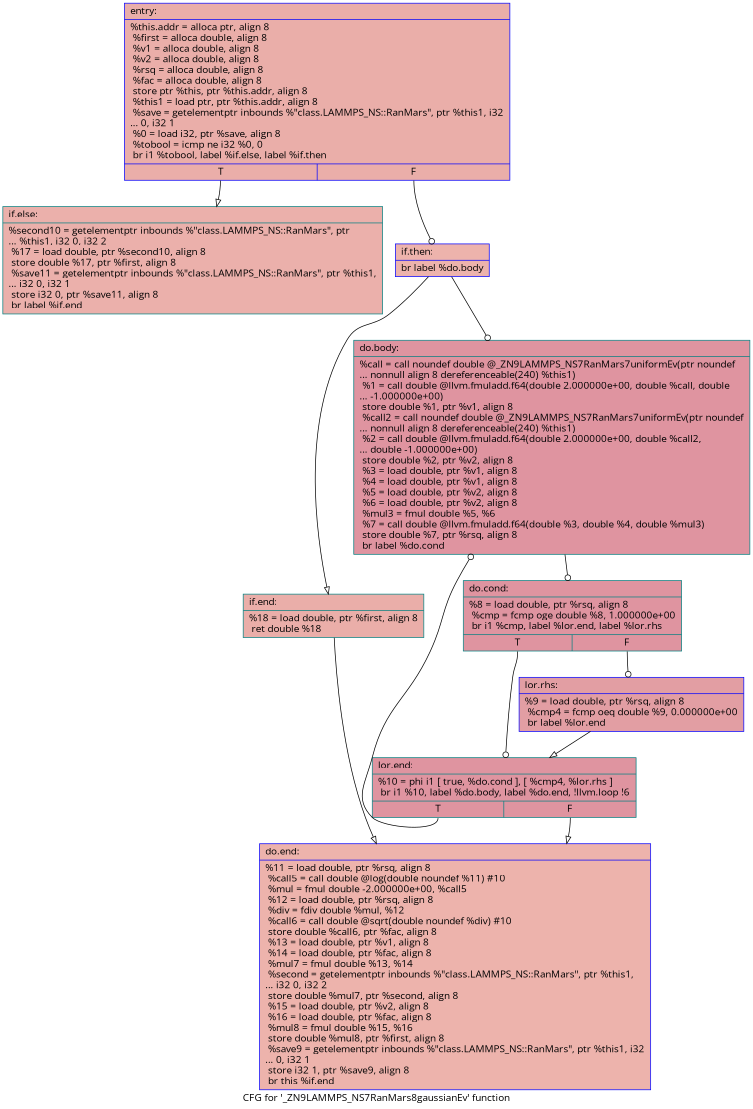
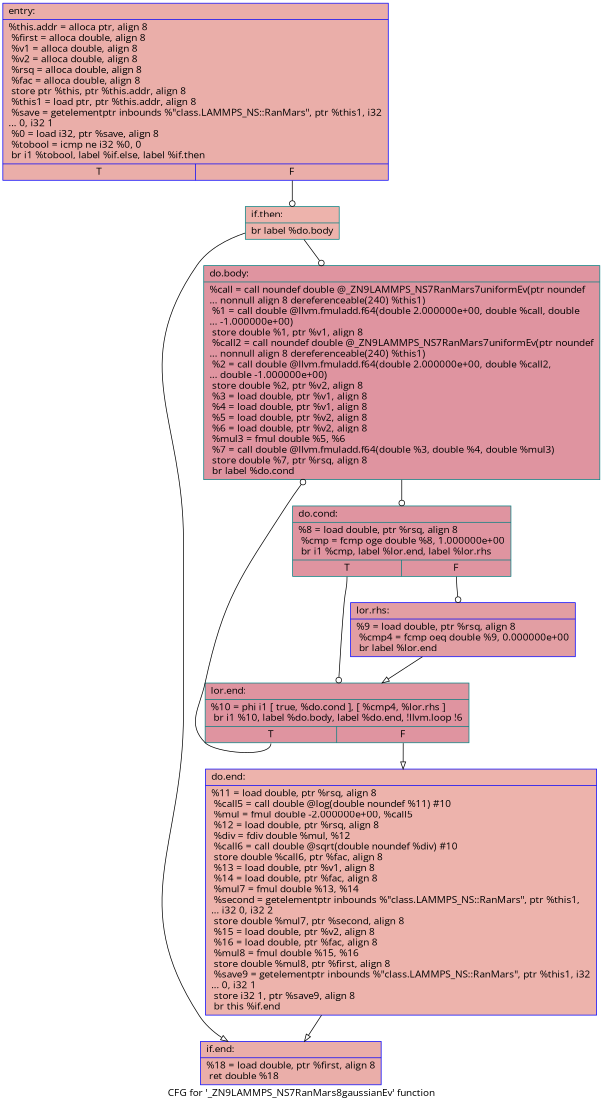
(193, 260) -> none
(442, 260) -> (292, 223)
(334, 616) -> (291, 1063)
(345, 739) -> (315, 1025)
